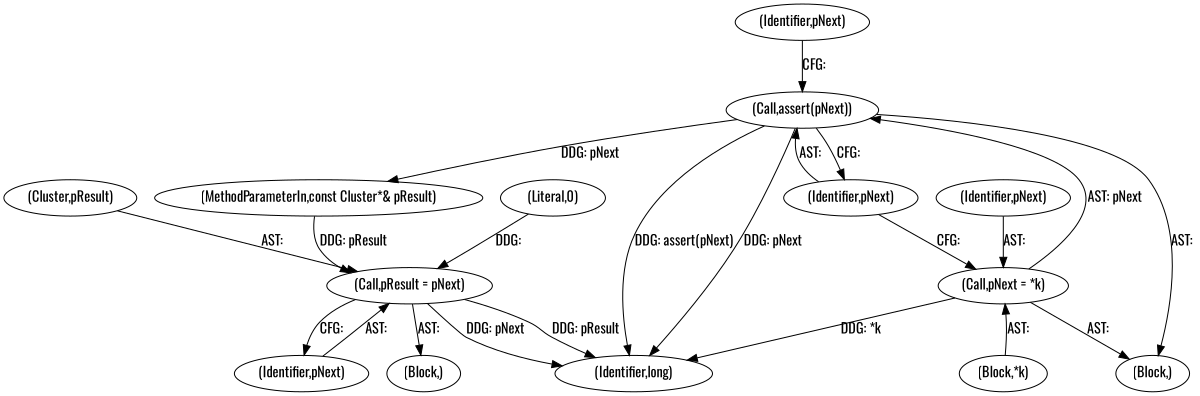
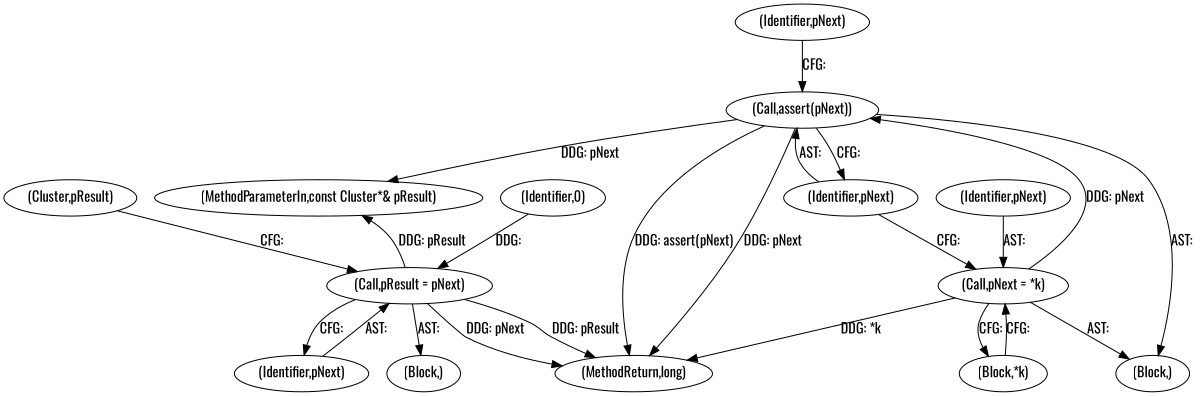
(553, 198) -> (553, 198)
(1115, 198) -> (1115, 198)
(274, 242) -> (274, 242)
(318, 247) -> (393, 241)
none -> (978, 325)
(1020, 330) -> (1020, 330)
(634, 374) -> (634, 374)
